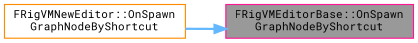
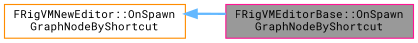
(200, 29) -> (211, 14)
